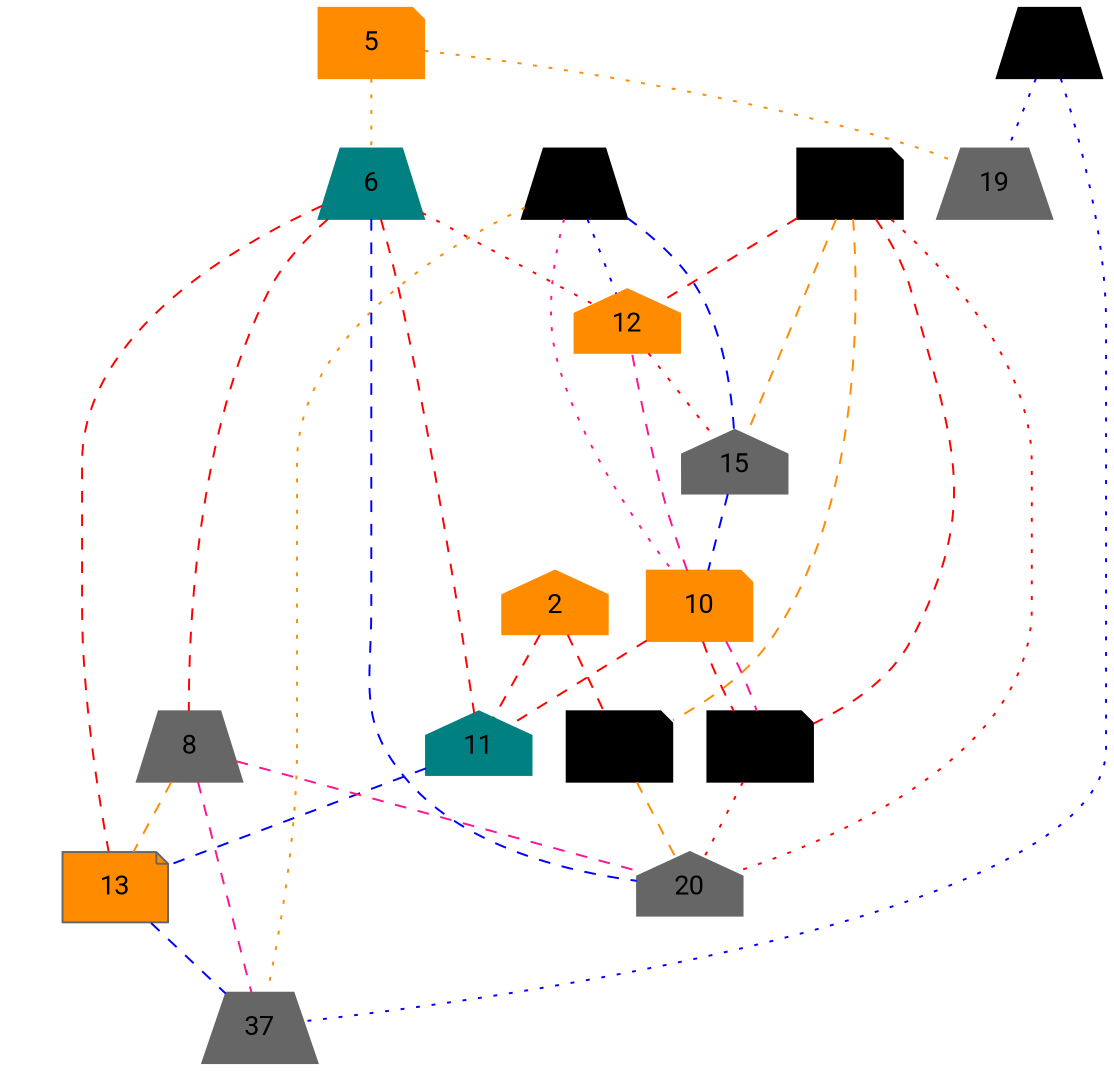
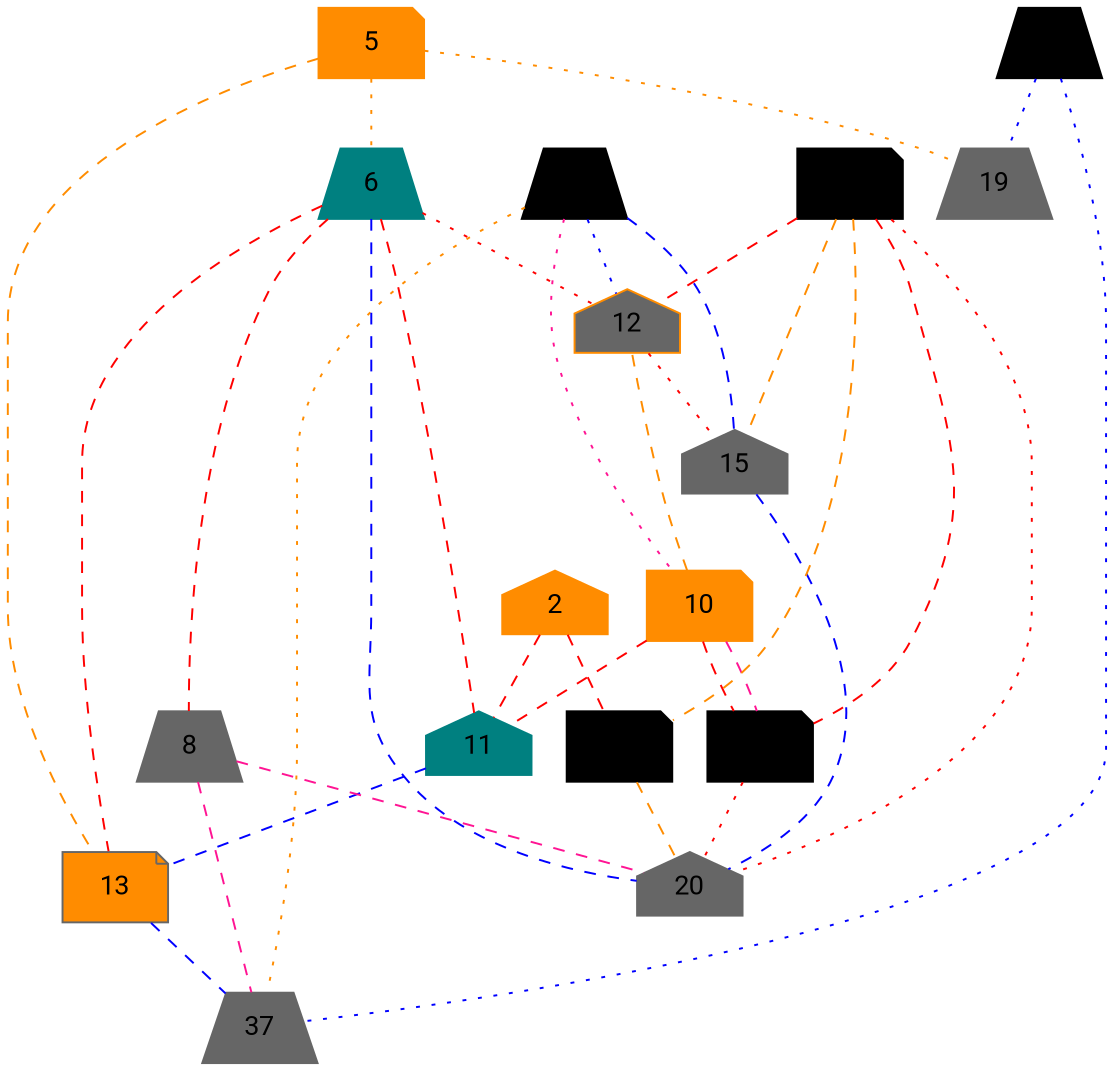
(627, 324) -> (627, 324)
(655, 463) -> (655, 463)
(718, 532) -> (844, 686)
(152, 817) -> (8, 379)
